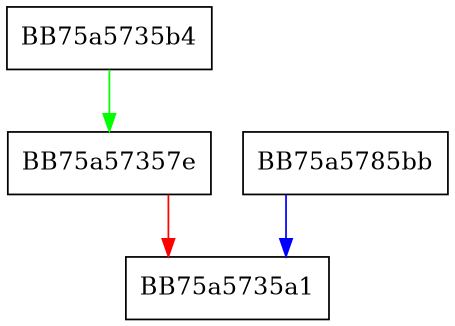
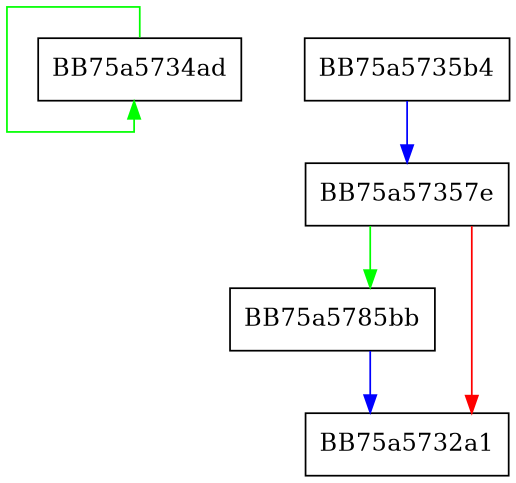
none -> (140, 69)
(109, 92) -> (407, 123)
none -> (370, 248)
(227, 288) -> (407, 444)
